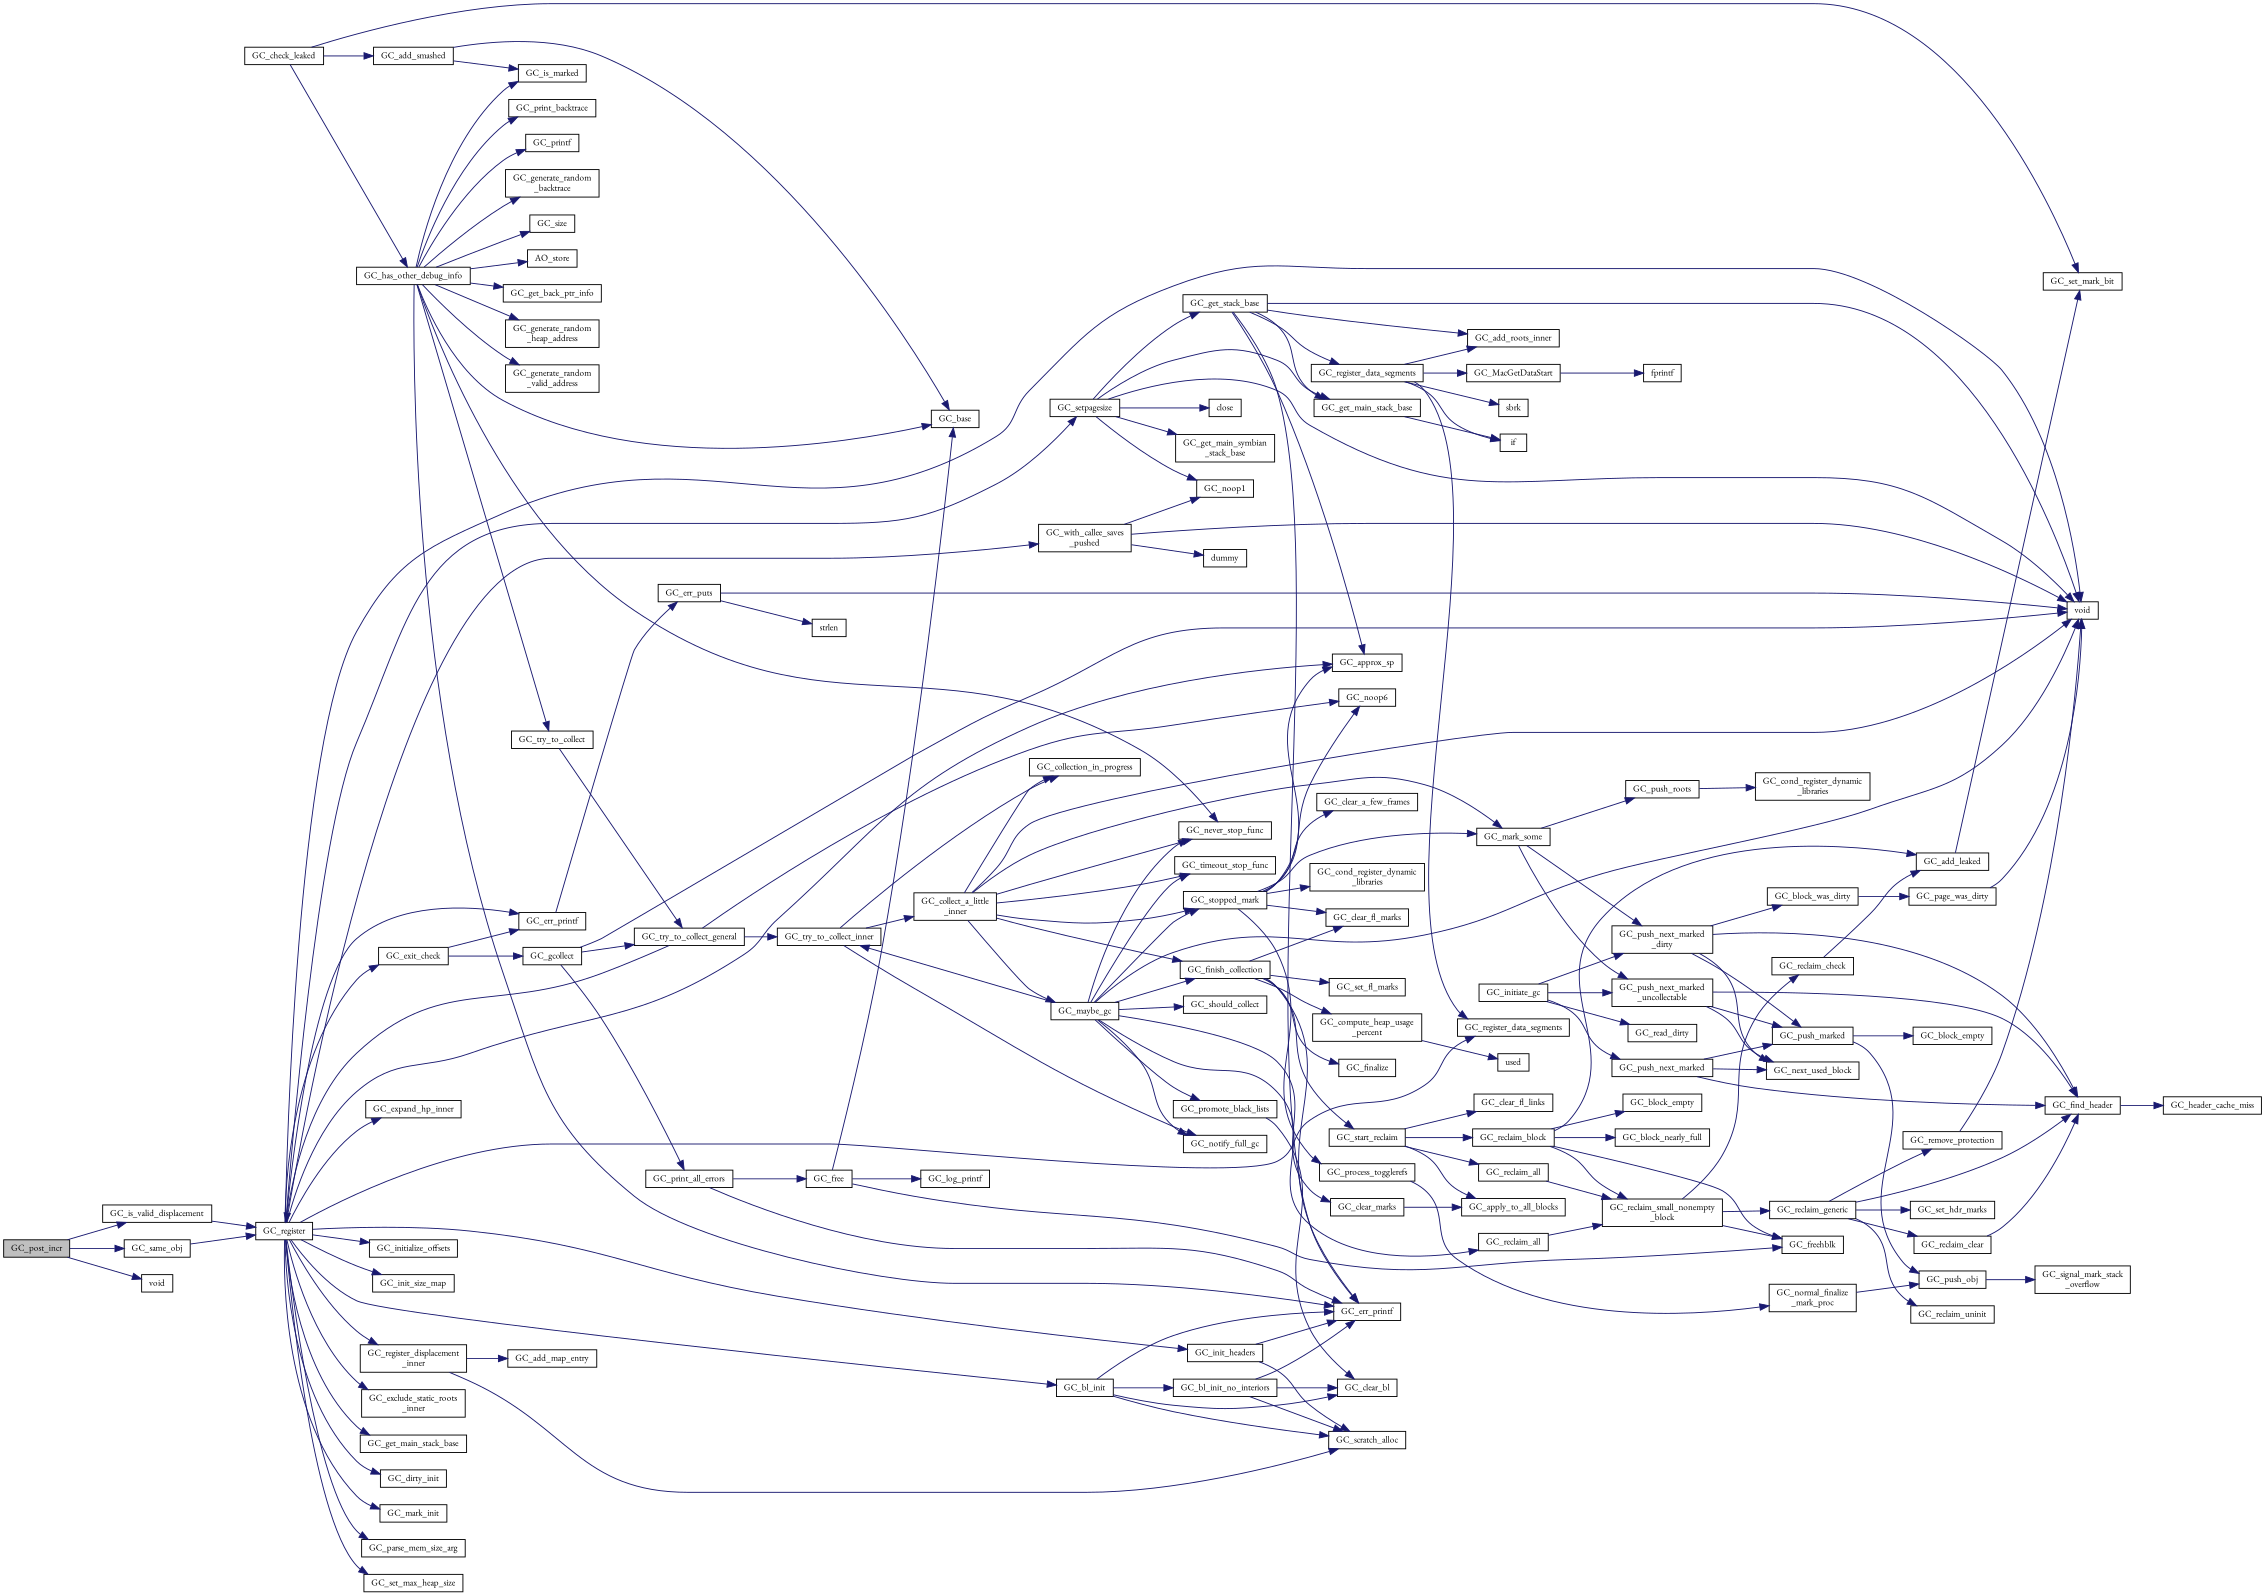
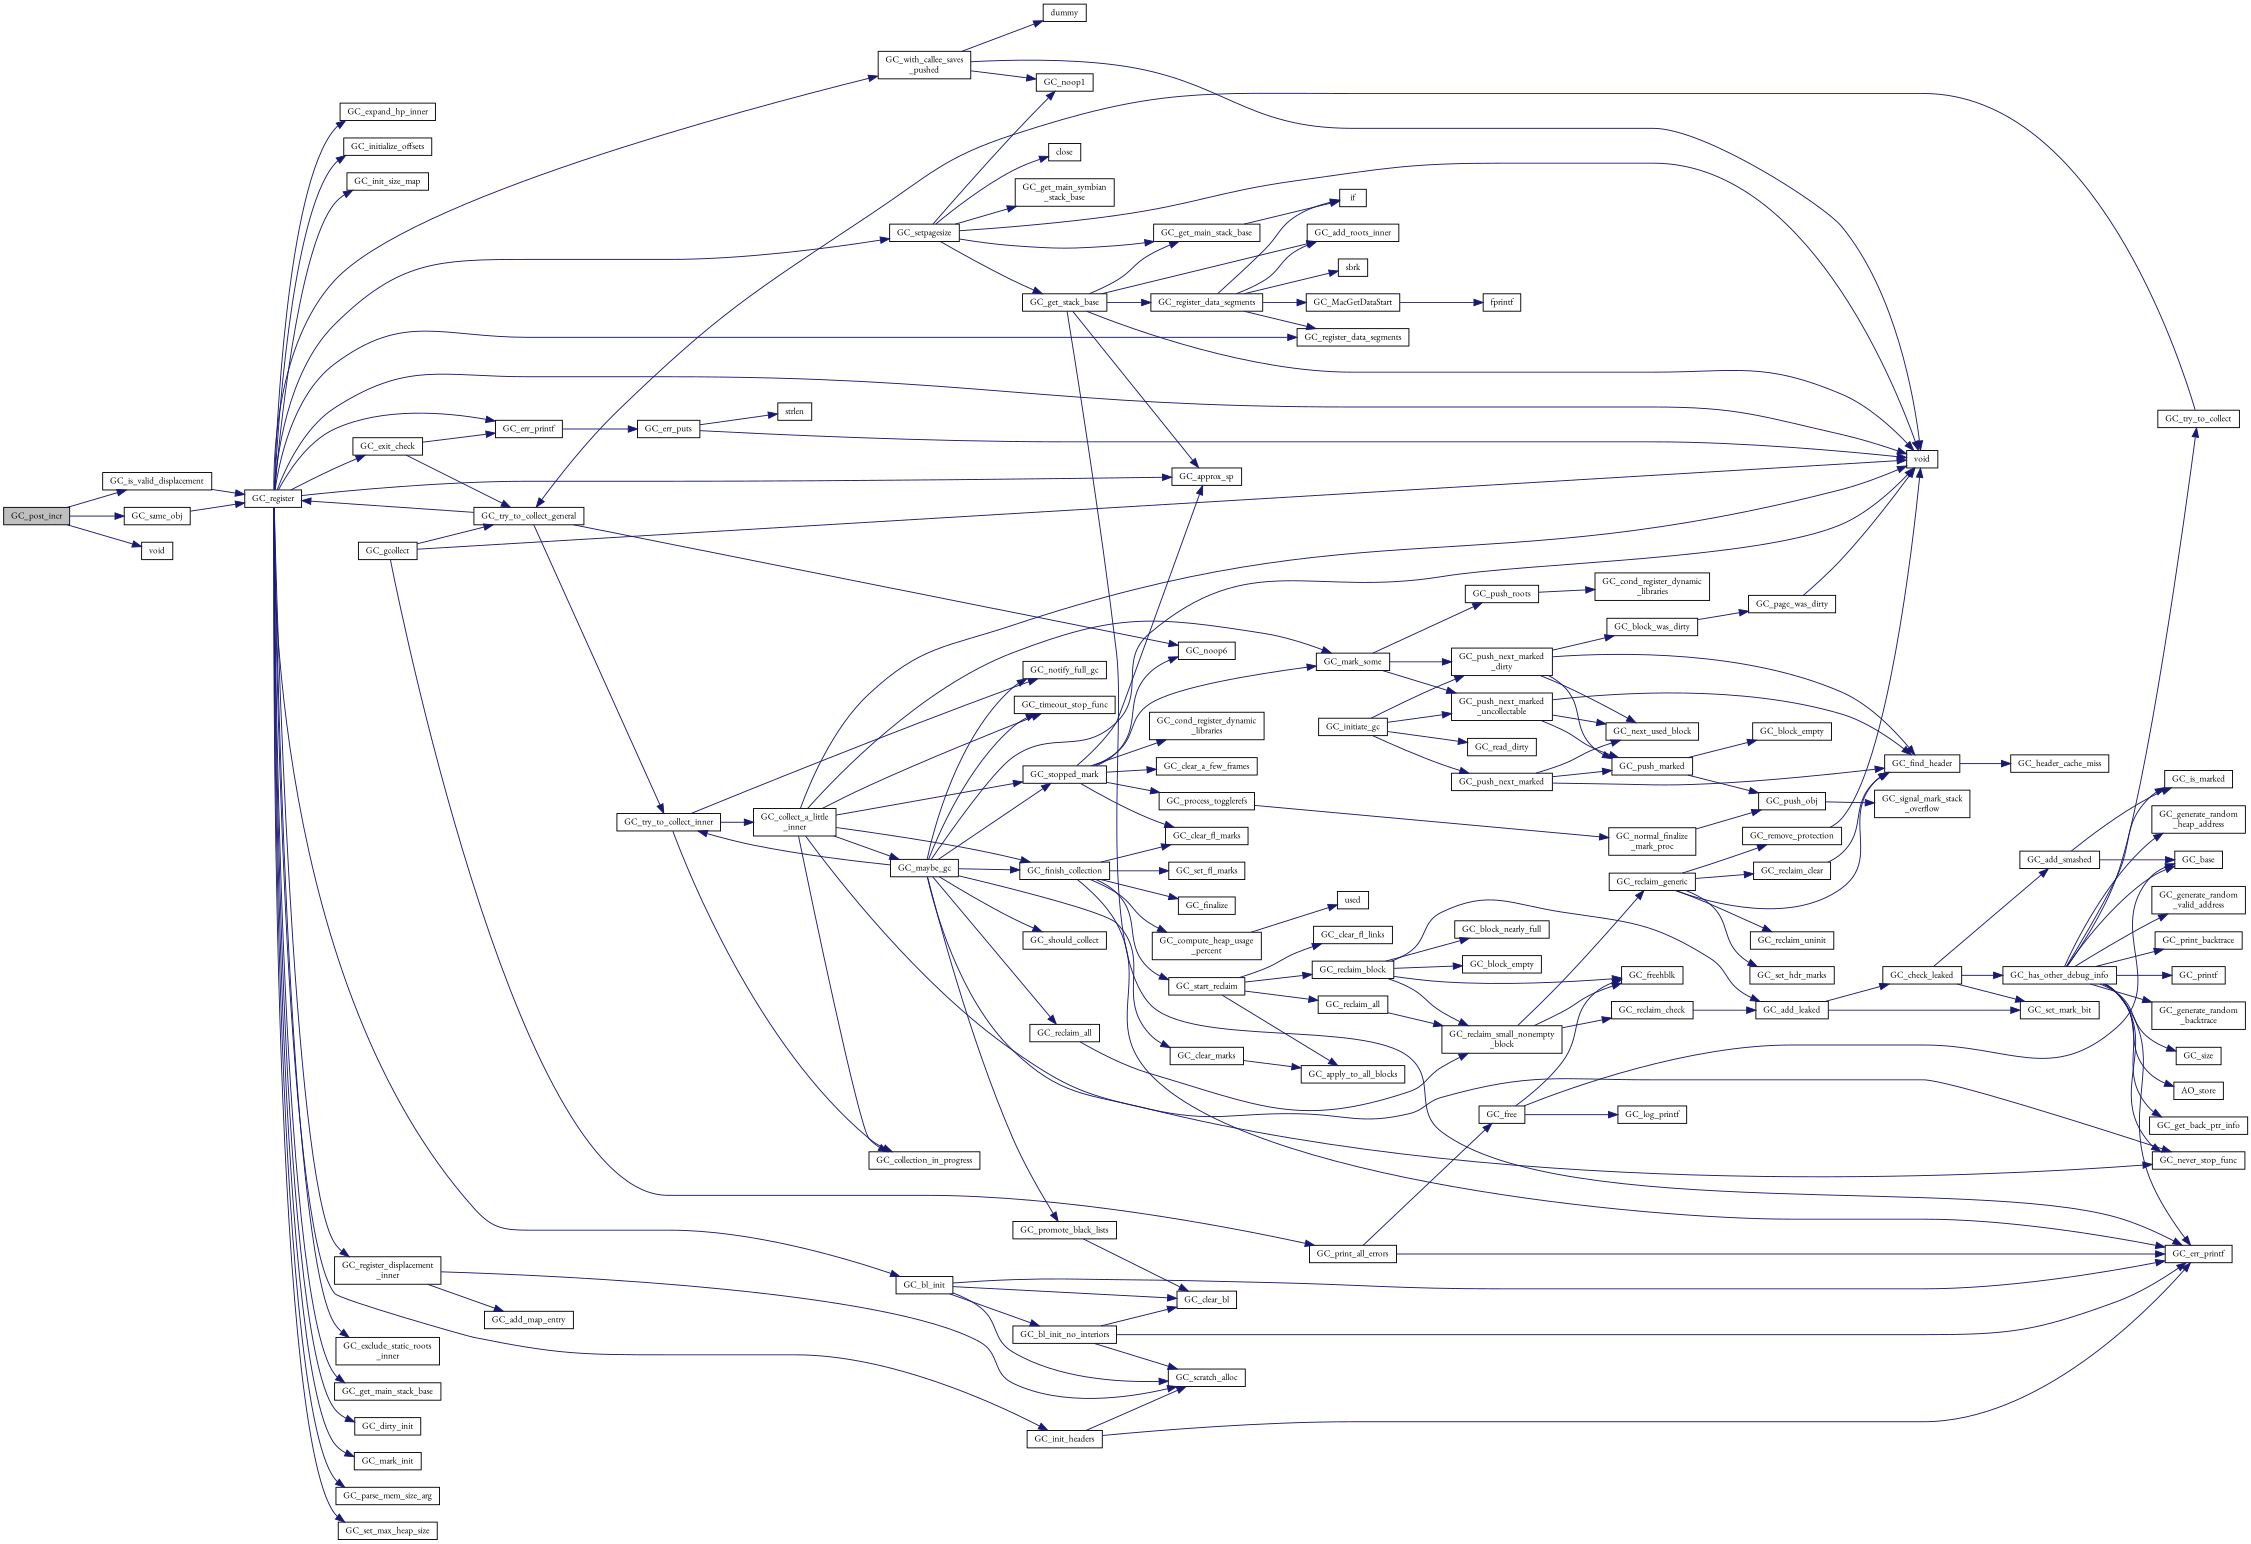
(481, 956) -> (449, 477)
none -> (1853, 994)
